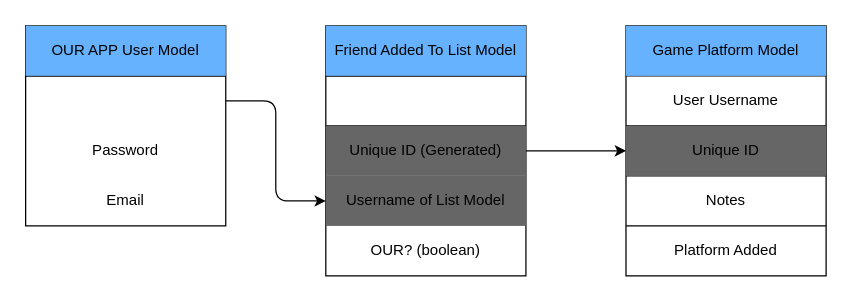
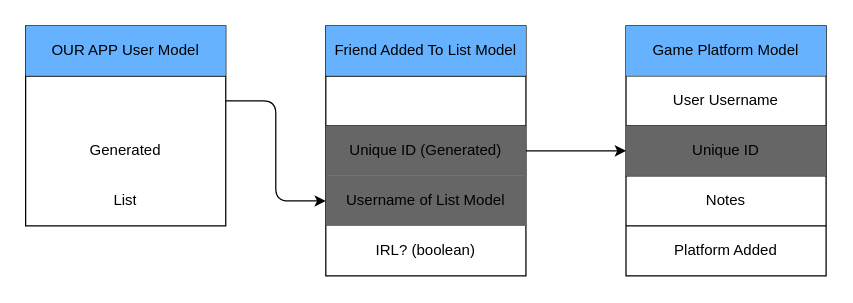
(126, 151) -> (126, 151)
(126, 201) -> (126, 201)
(426, 251) -> (426, 251)
